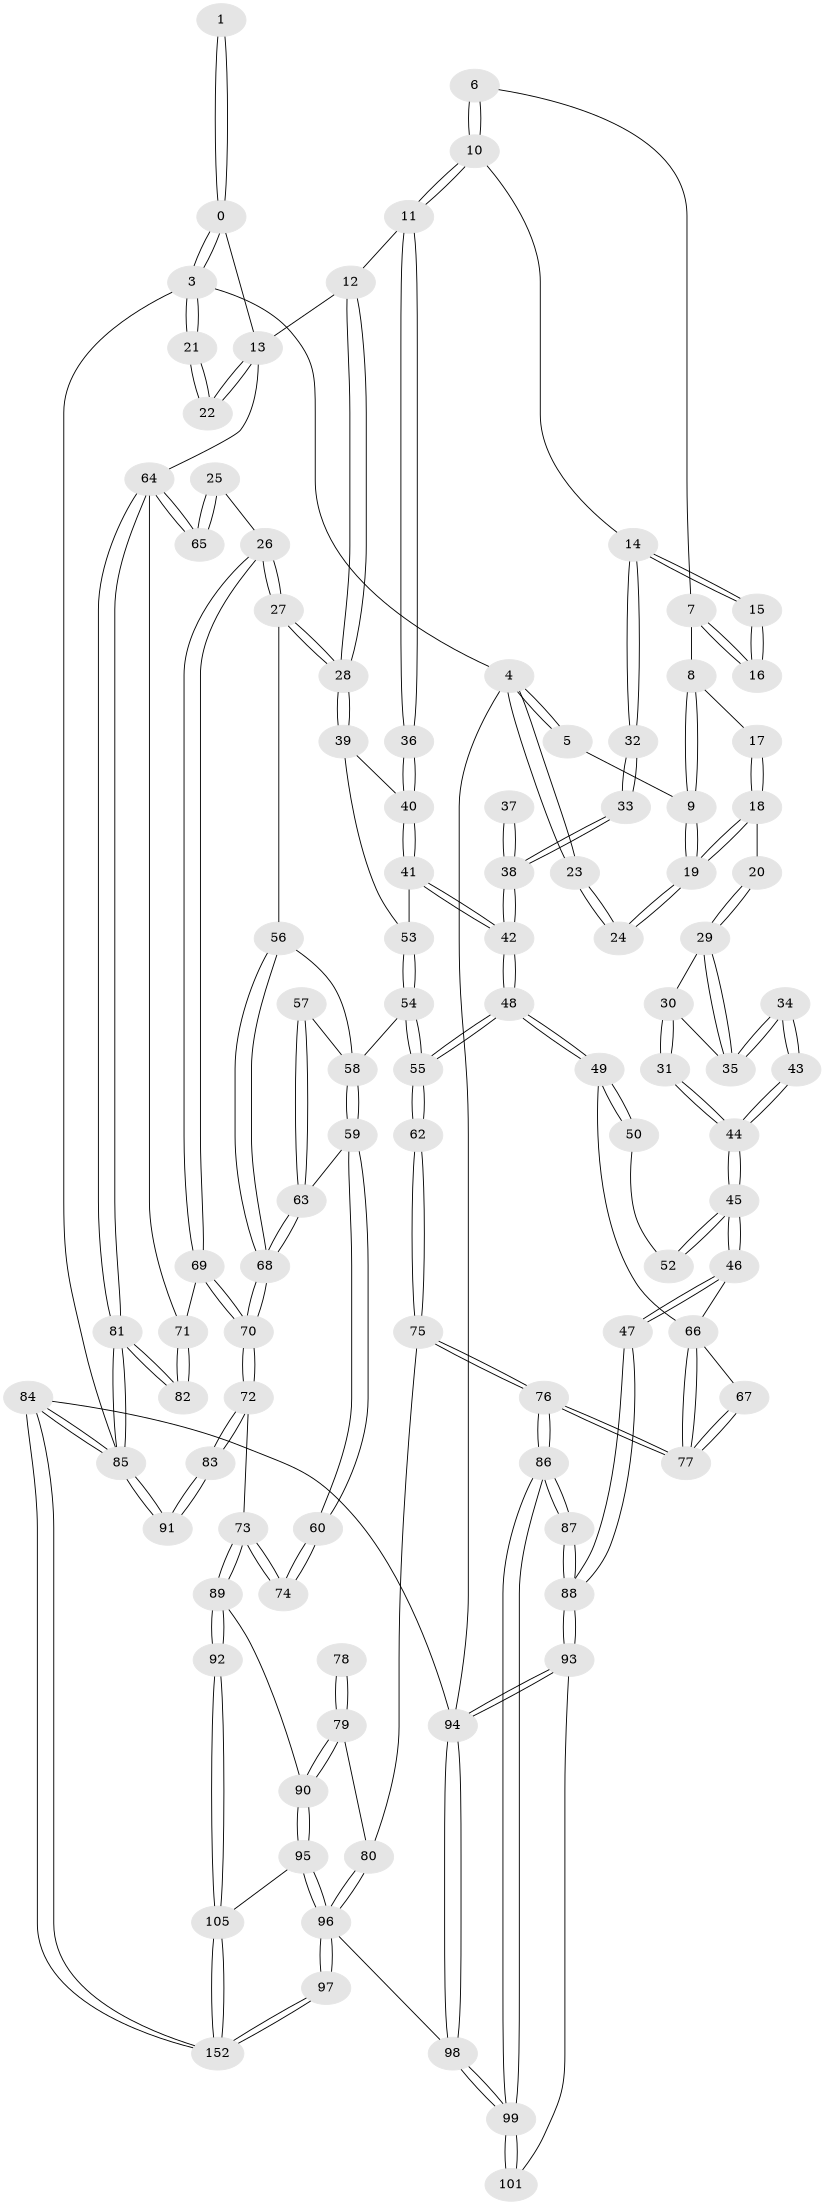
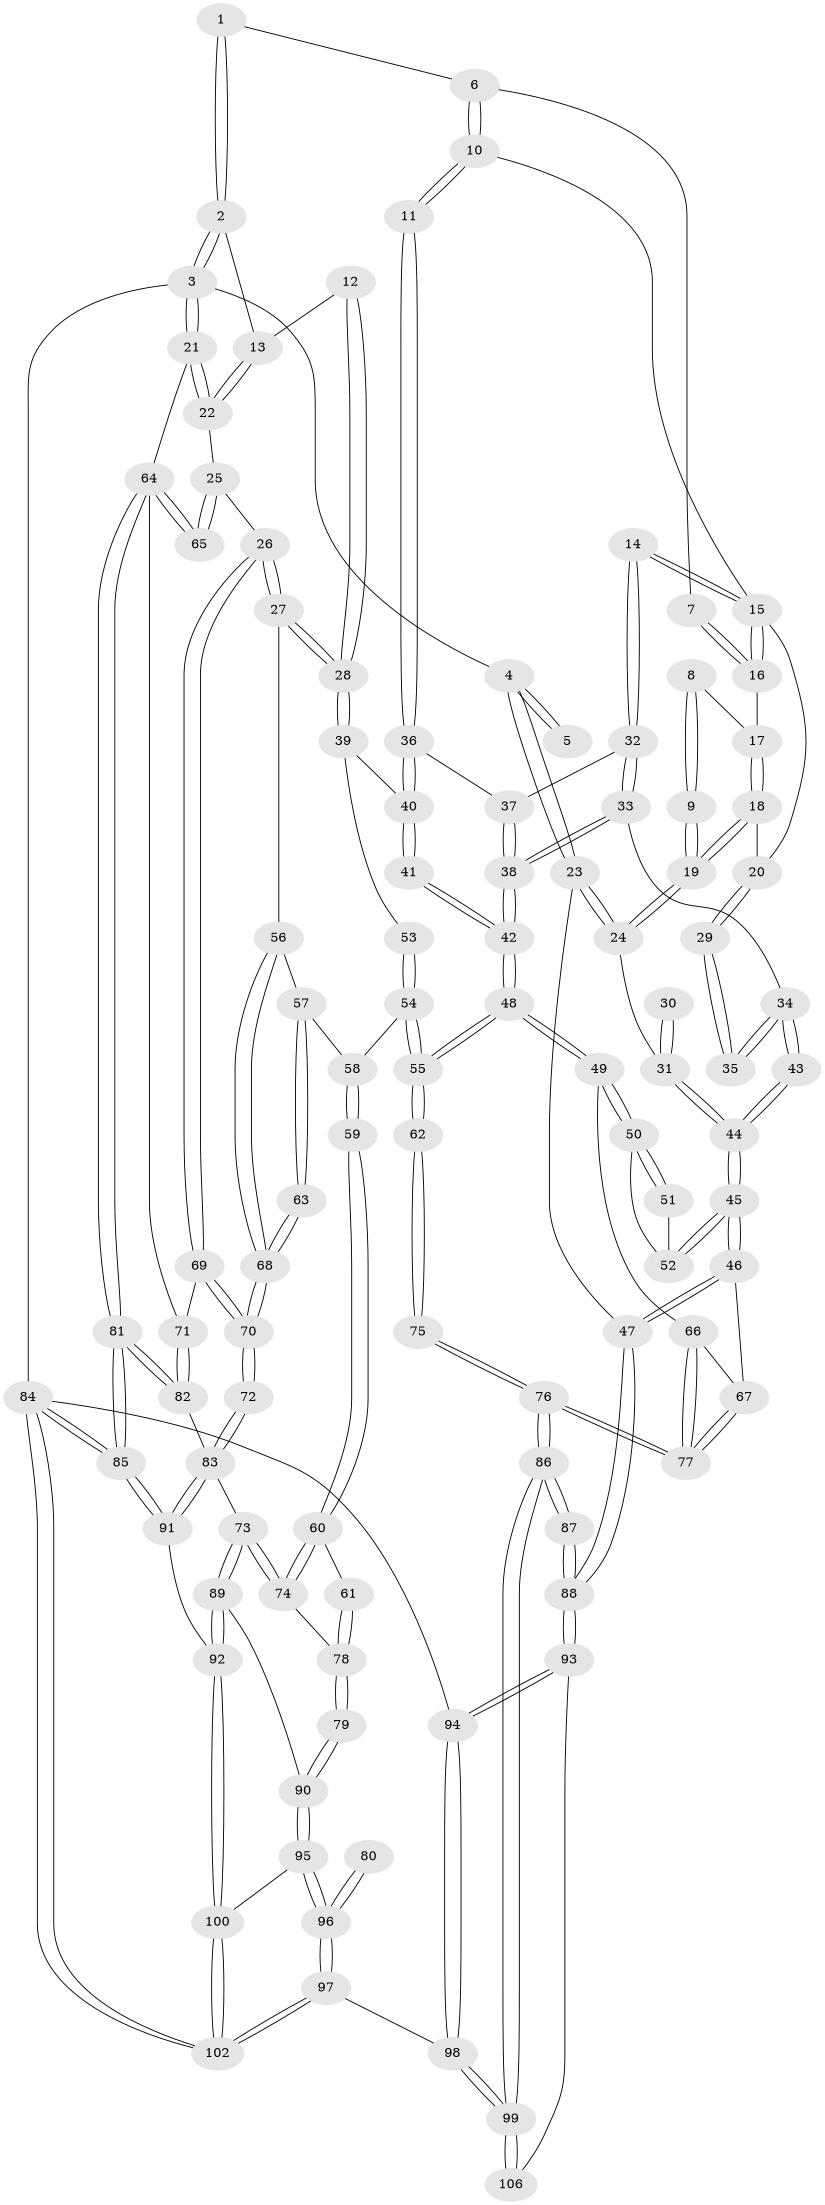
none -> (348, 53)
(221, 217) -> (221, 217)
(380, 250) -> none
(540, 356) -> (652, 343)
(236, 434) -> (170, 413)
none -> (211, 447)
(692, 643) -> none
none -> (757, 709)
none -> (806, 742)
none -> (571, 774)
(629, 774) -> none
none -> (459, 775)
(64, 848) -> (28, 789)
(409, 906) -> none
none -> (701, 907)
(687, 971) -> none
(338, 994) -> (290, 971)
none -> (631, 1007)
(700, 1037) -> none
none -> (550, 1113)
(327, 1168) -> none
(468, 1196) -> none
none -> (669, 1201)
(714, 1299) -> (739, 1332)
none -> (194, 1424)
(246, 1463) -> (227, 1496)
none -> (349, 1594)
none -> (180, 1598)
(400, 1608) -> none
none -> (313, 1627)
(355, 1791) -> none
(218, 1922) -> (218, 1922)
(389, 1988) -> (389, 2021)
(218, 2054) -> (218, 2054)
(511, 2185) -> (511, 2185)
